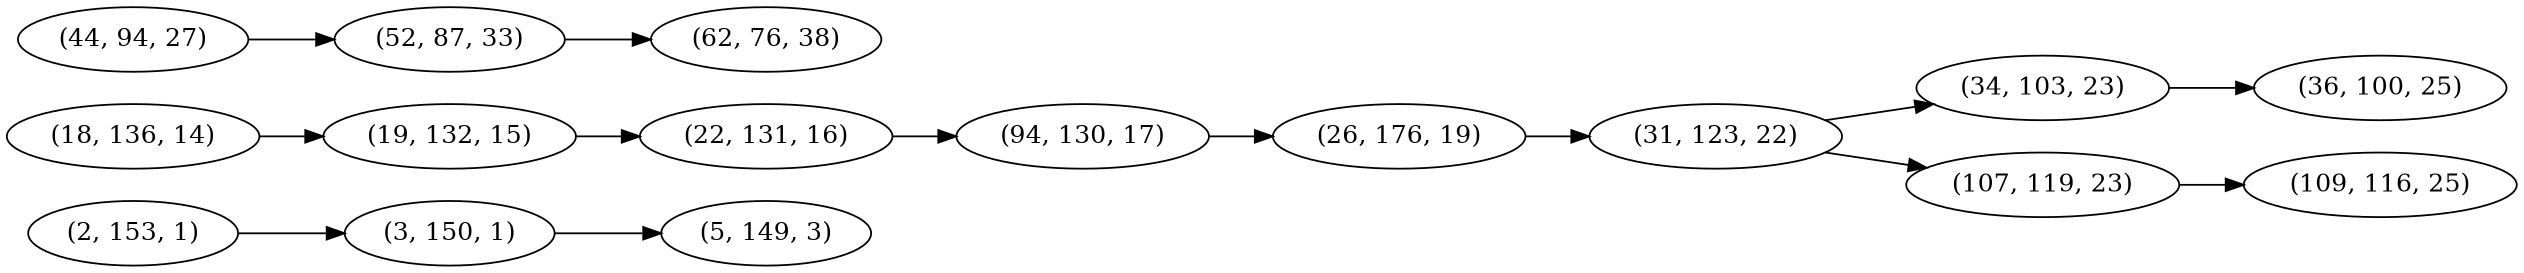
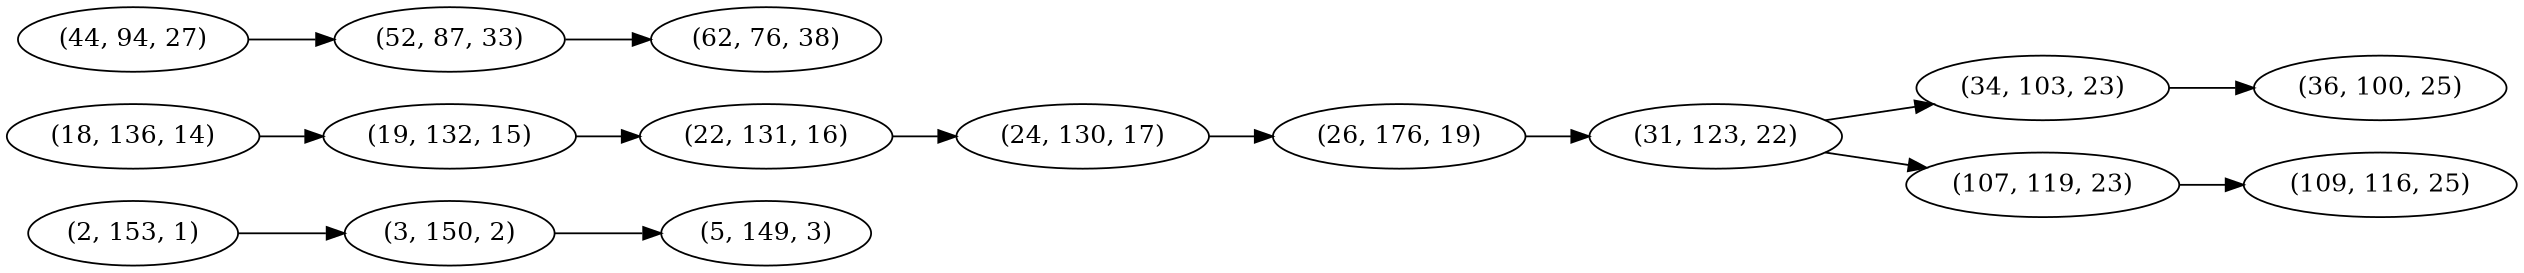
(1083, 136) -> (1083, 136)
(450, 233) -> (450, 233)
